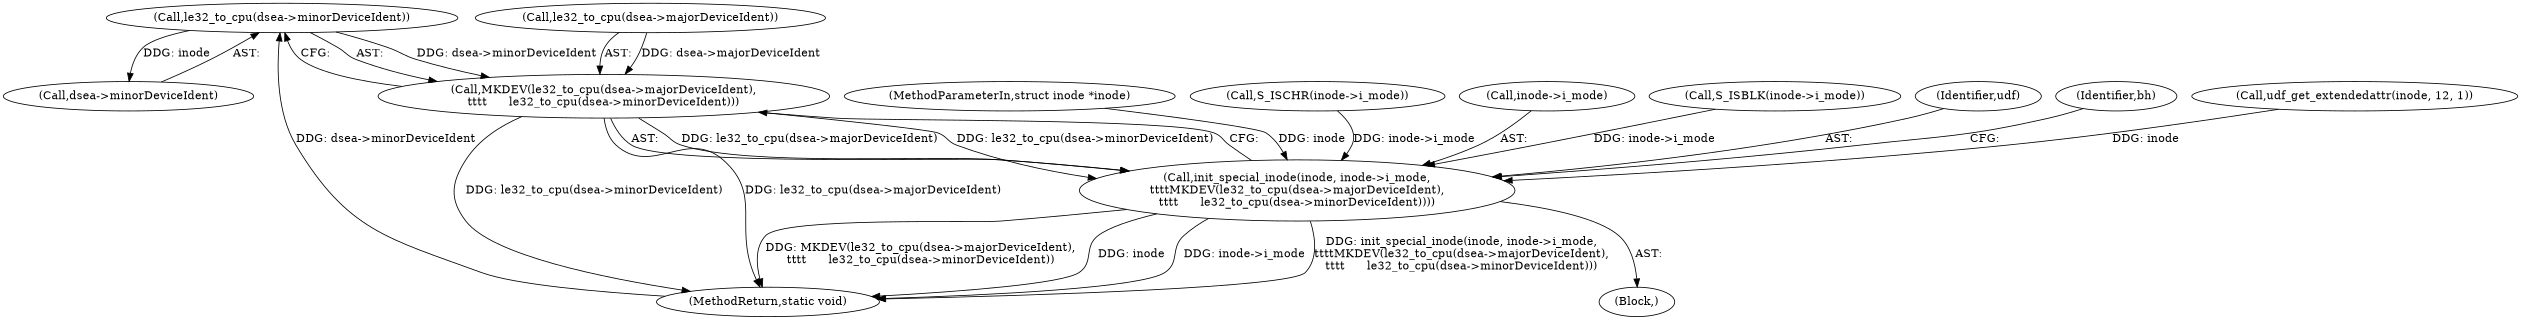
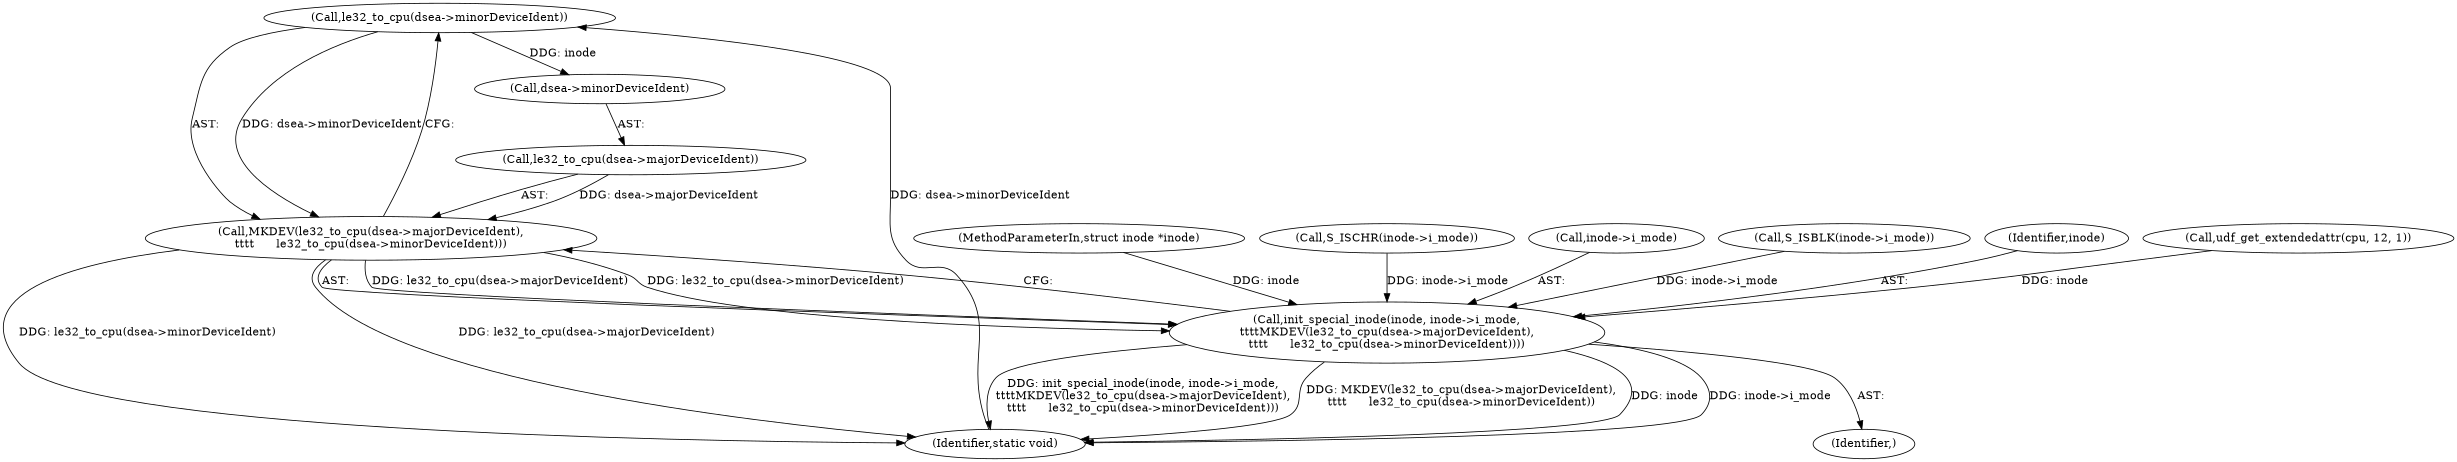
(207, 61) -> (614, 121)
(1978, 96) -> (2057, 238)
(2116, 96) -> none
(2355, 96) -> (2298, 238)
(768, 302) -> (995, 444)
(1637, 302) -> (1864, 444)
